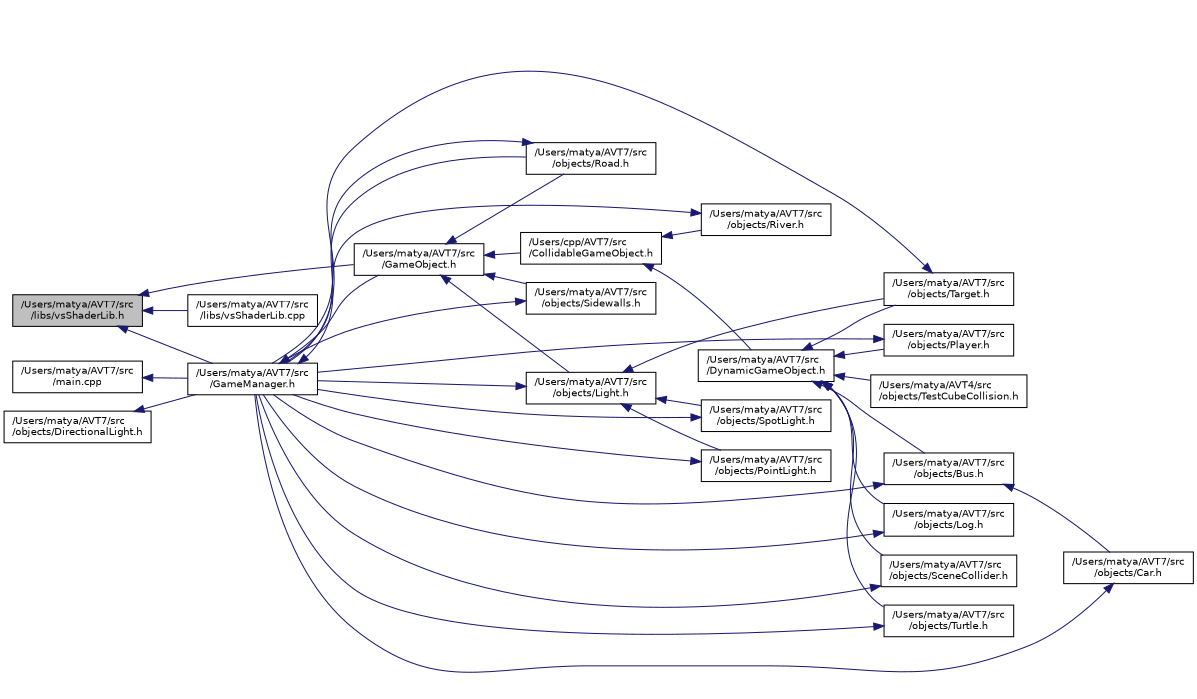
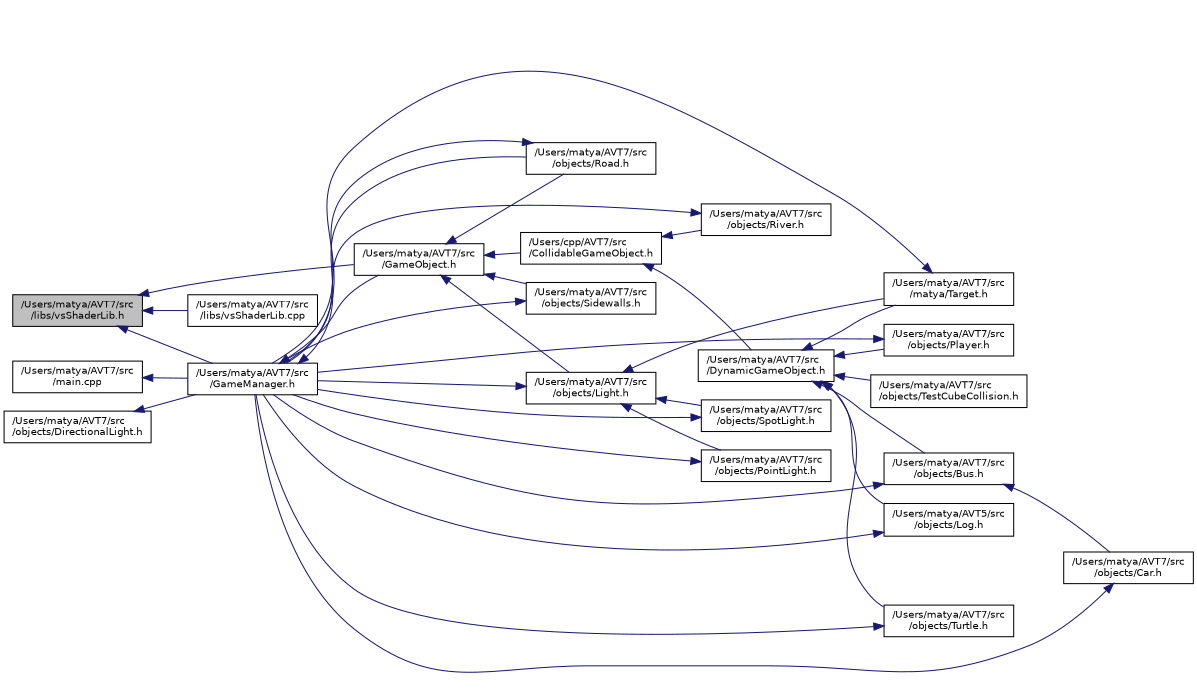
(949, 289) -> (949, 289)
(949, 391) -> (949, 391)
(949, 520) -> (949, 520)
(949, 571) -> none
